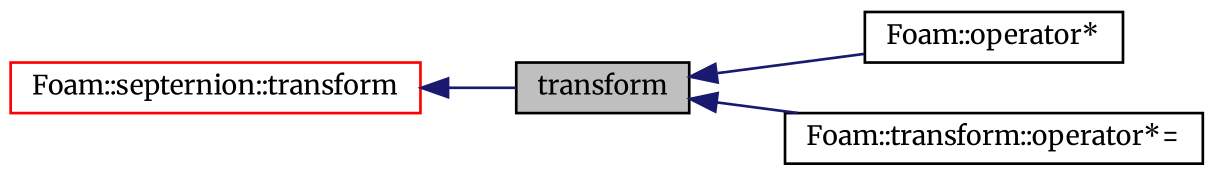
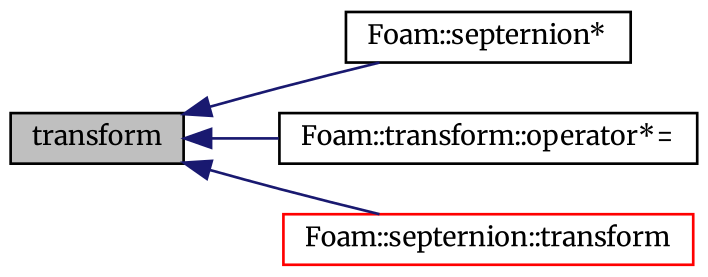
(994, 37) -> (488, 37)
(482, 88) -> (295, 193)
